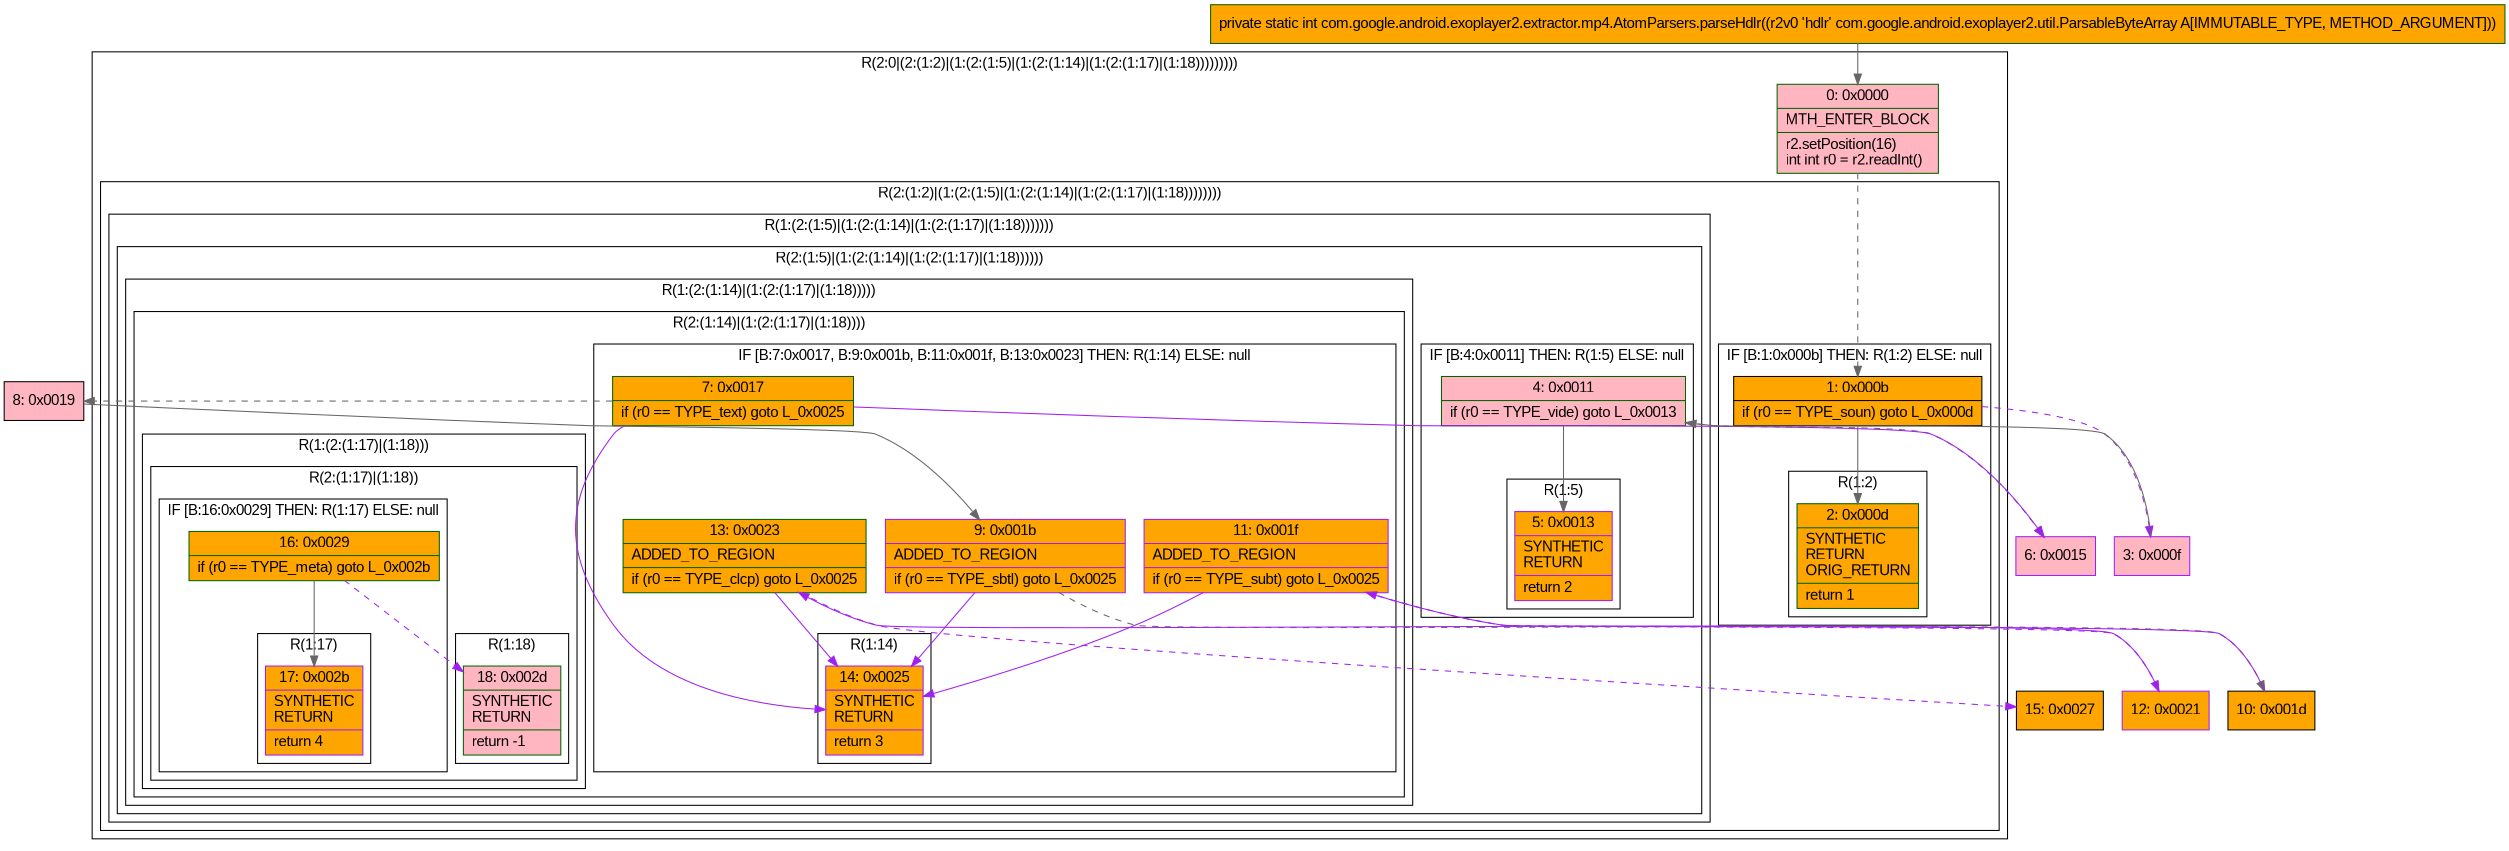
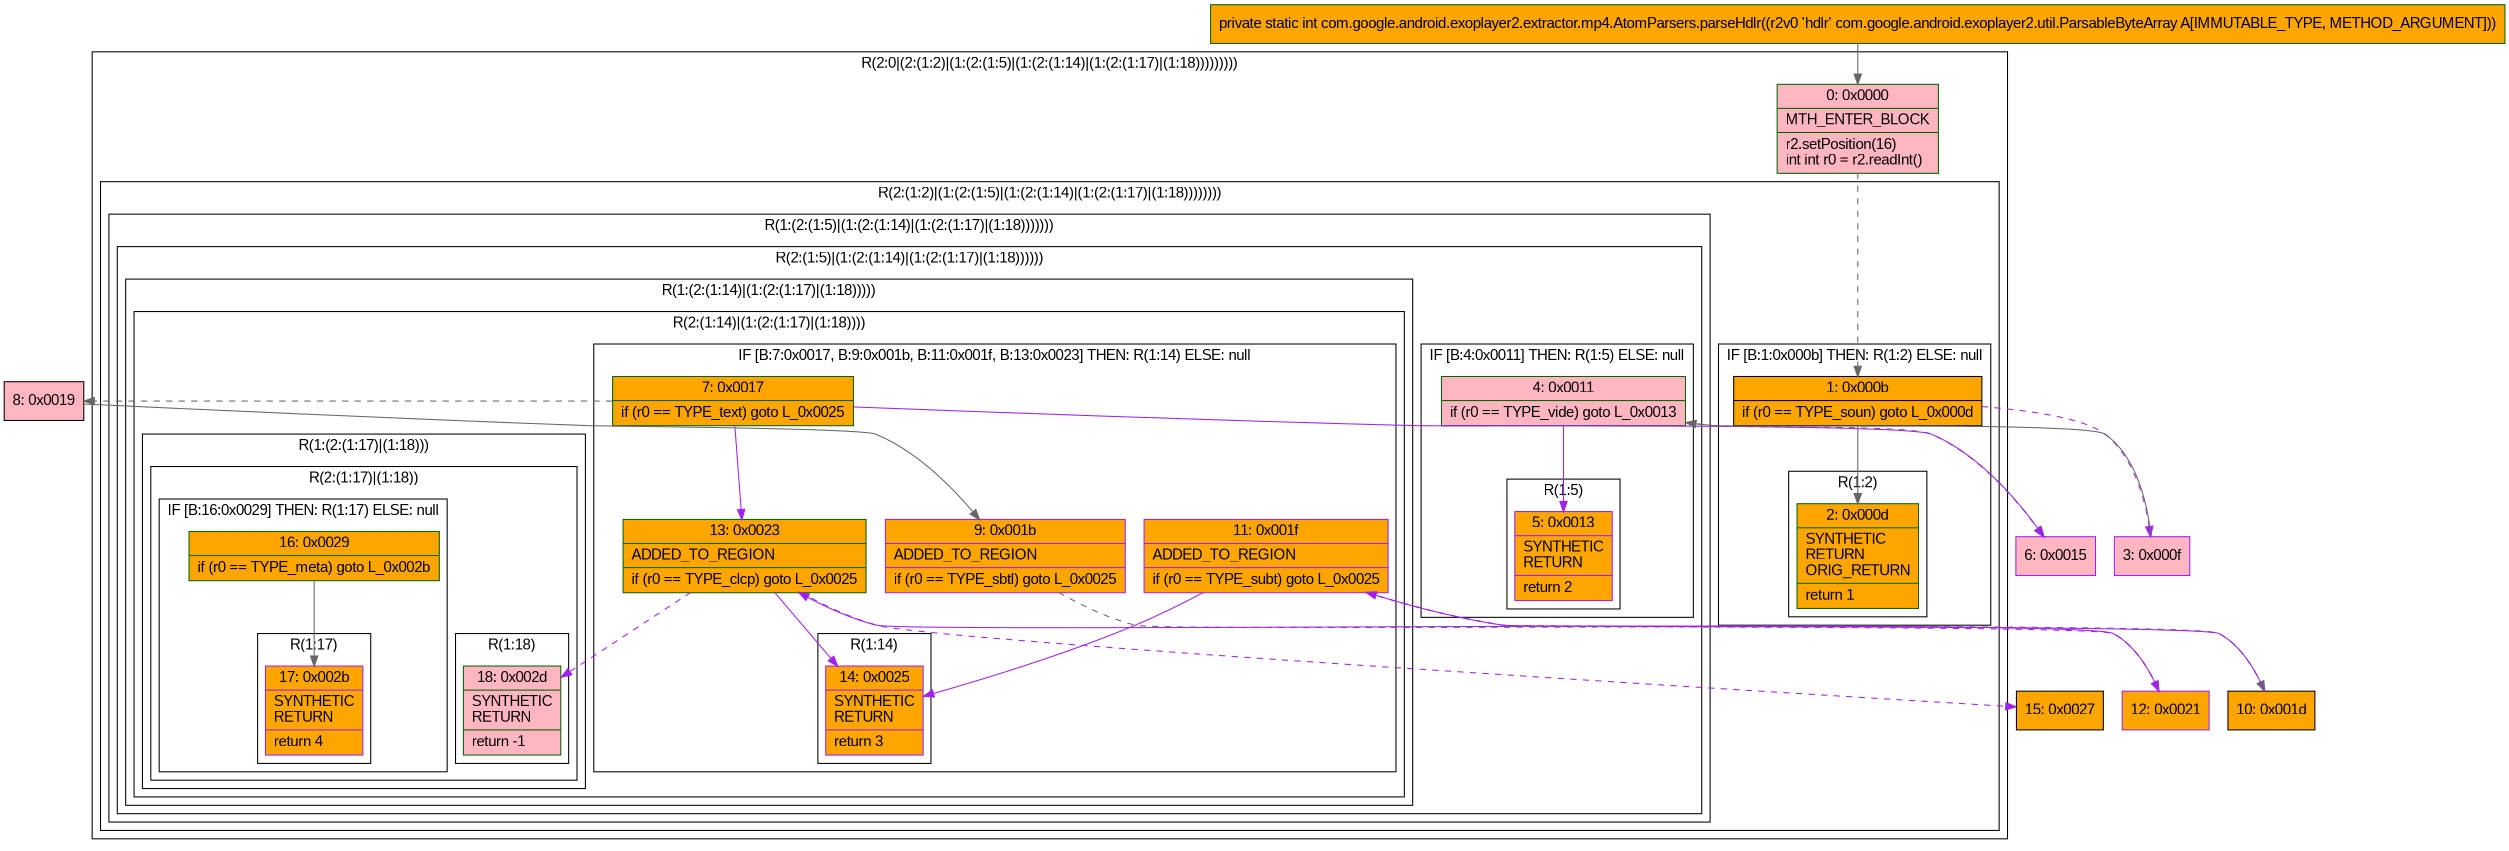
(1564, 463) -> (1564, 463)
(951, 620) -> none
(399, 623) -> (631, 632)
(614, 625) -> (738, 467)
